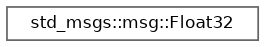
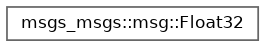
(133, 24) -> (133, 24)
